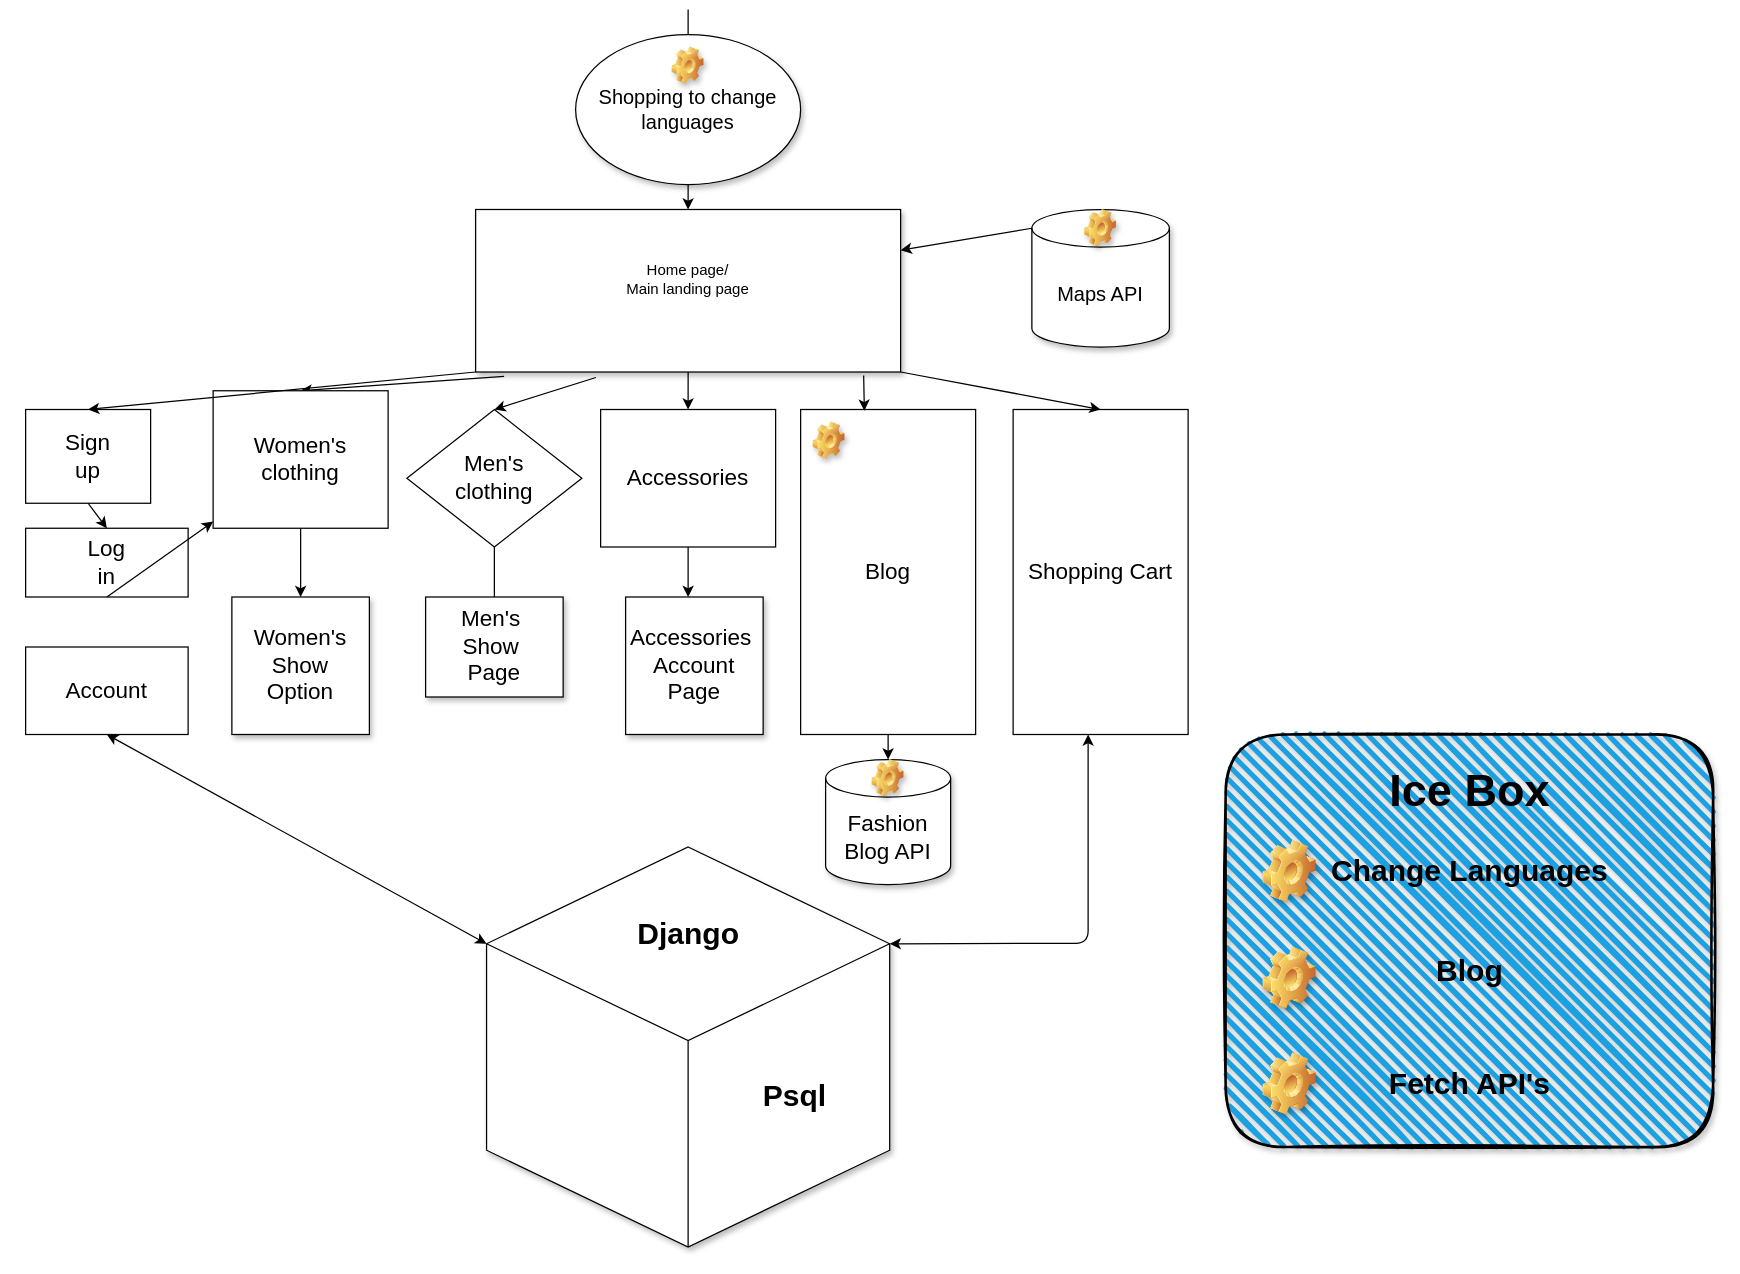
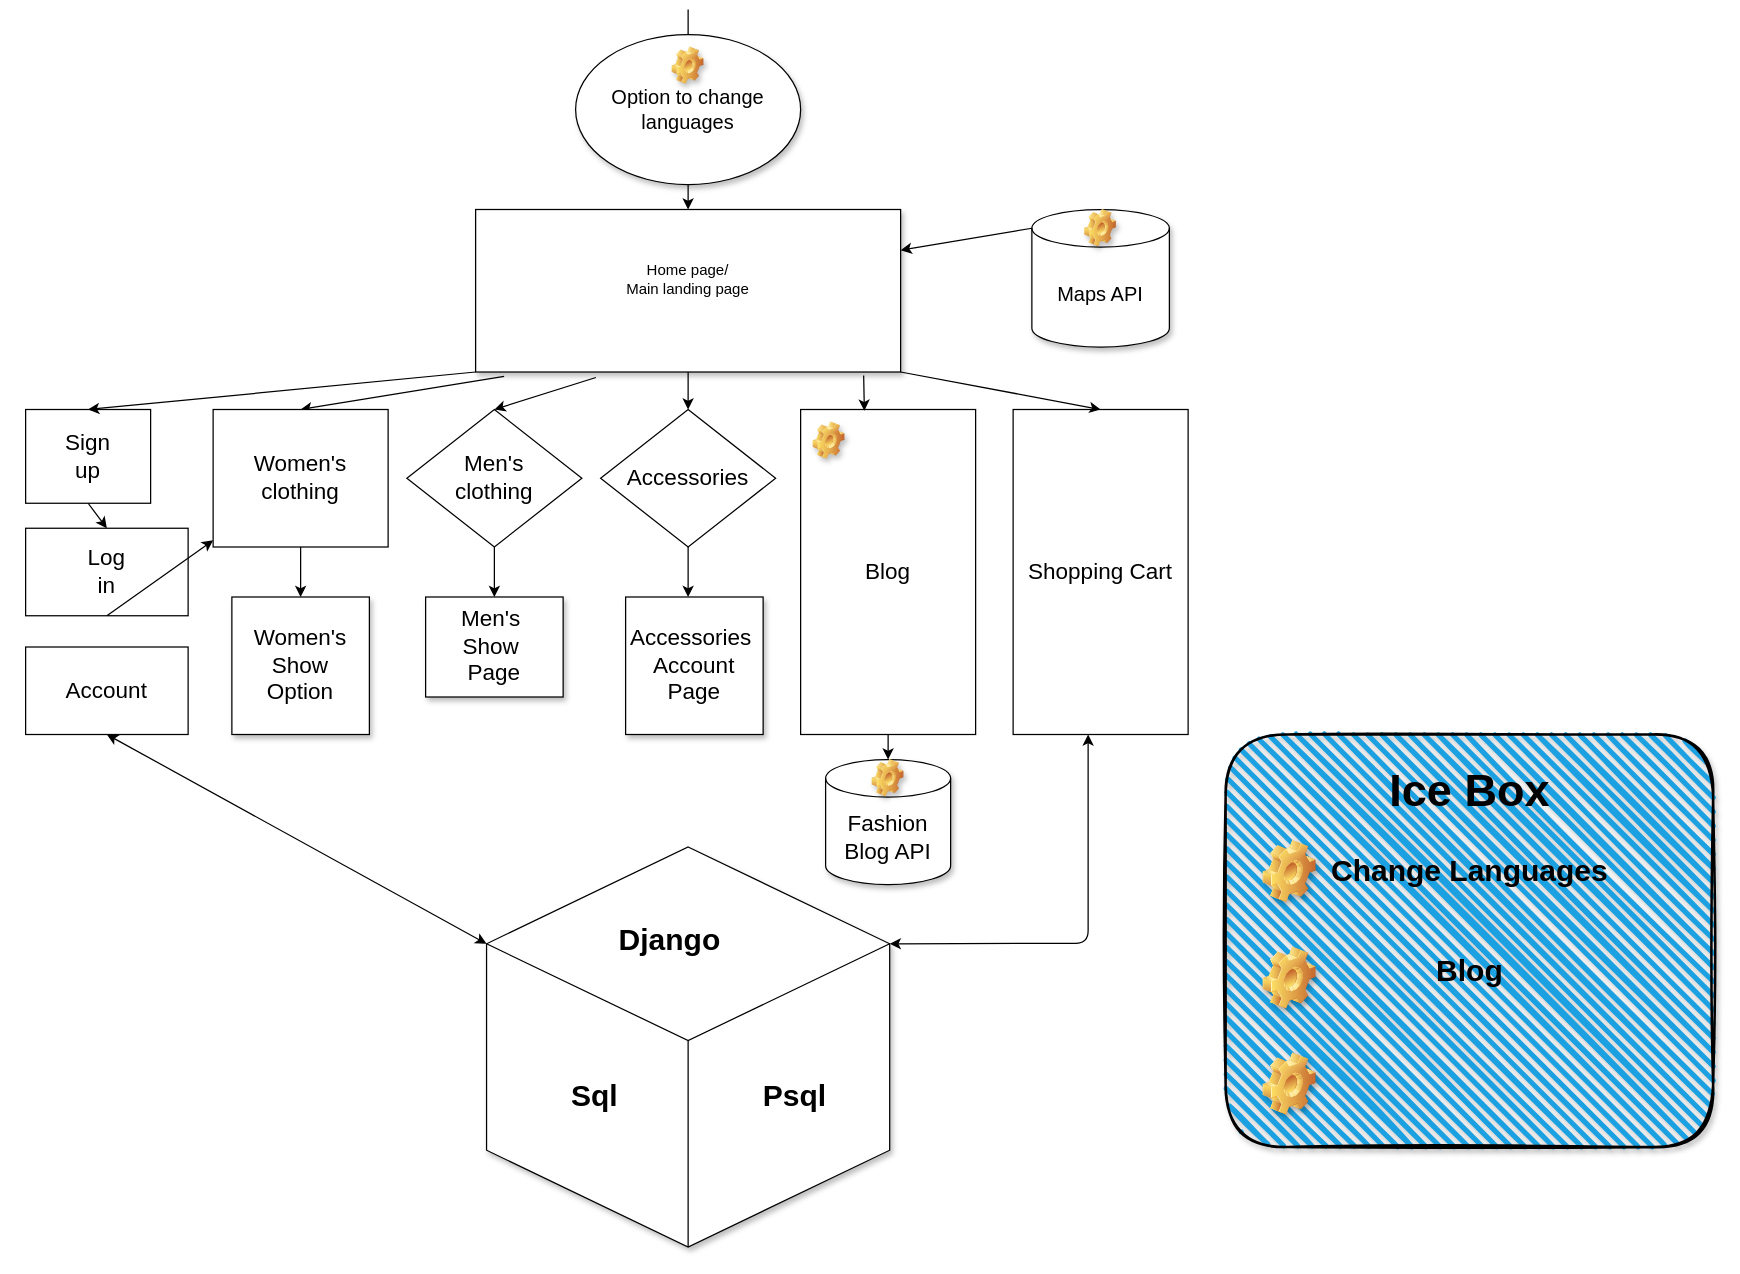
(688, 109) -> (688, 109)
(301, 459) -> (301, 478)
(688, 478) -> (688, 478)
(107, 563) -> (107, 572)
(494, 590) -> (494, 587)
(688, 934) -> (669, 941)
(1469, 1084) -> none
none -> (594, 1097)
